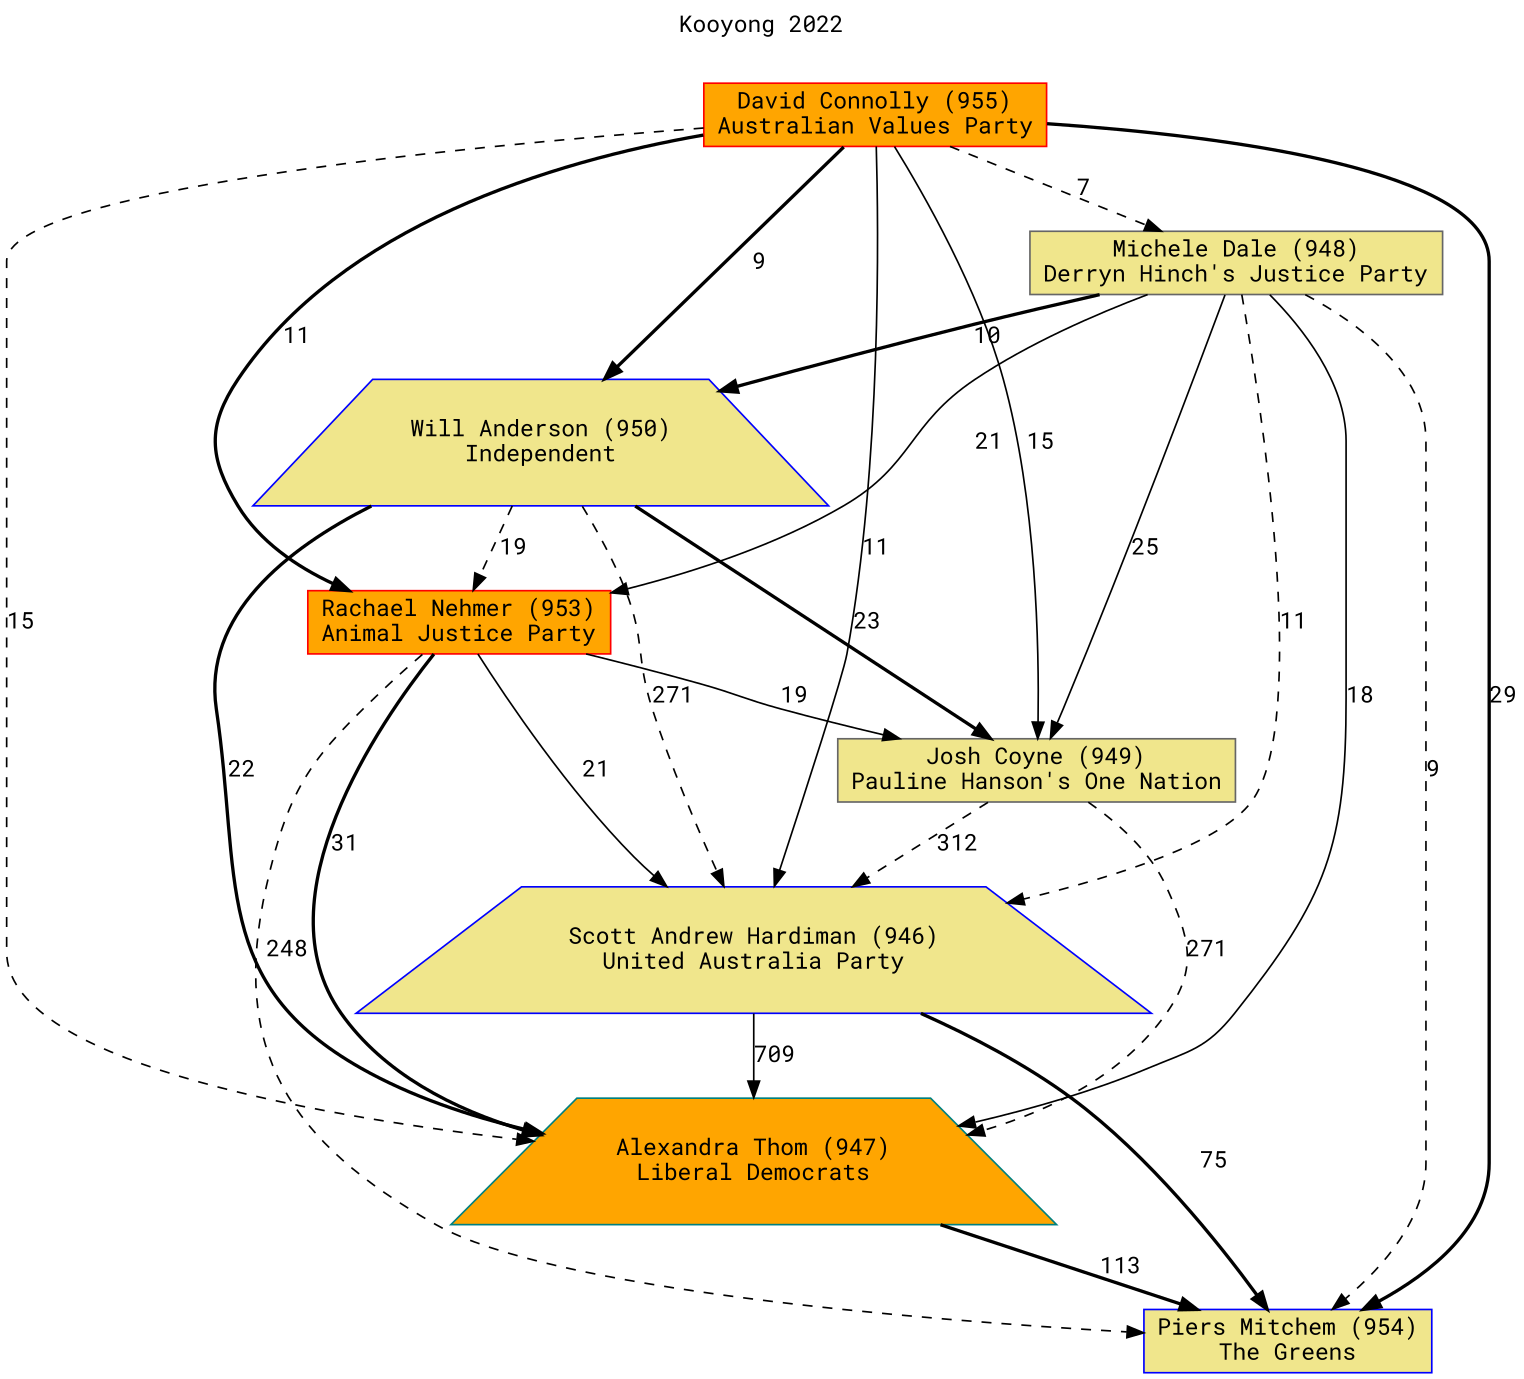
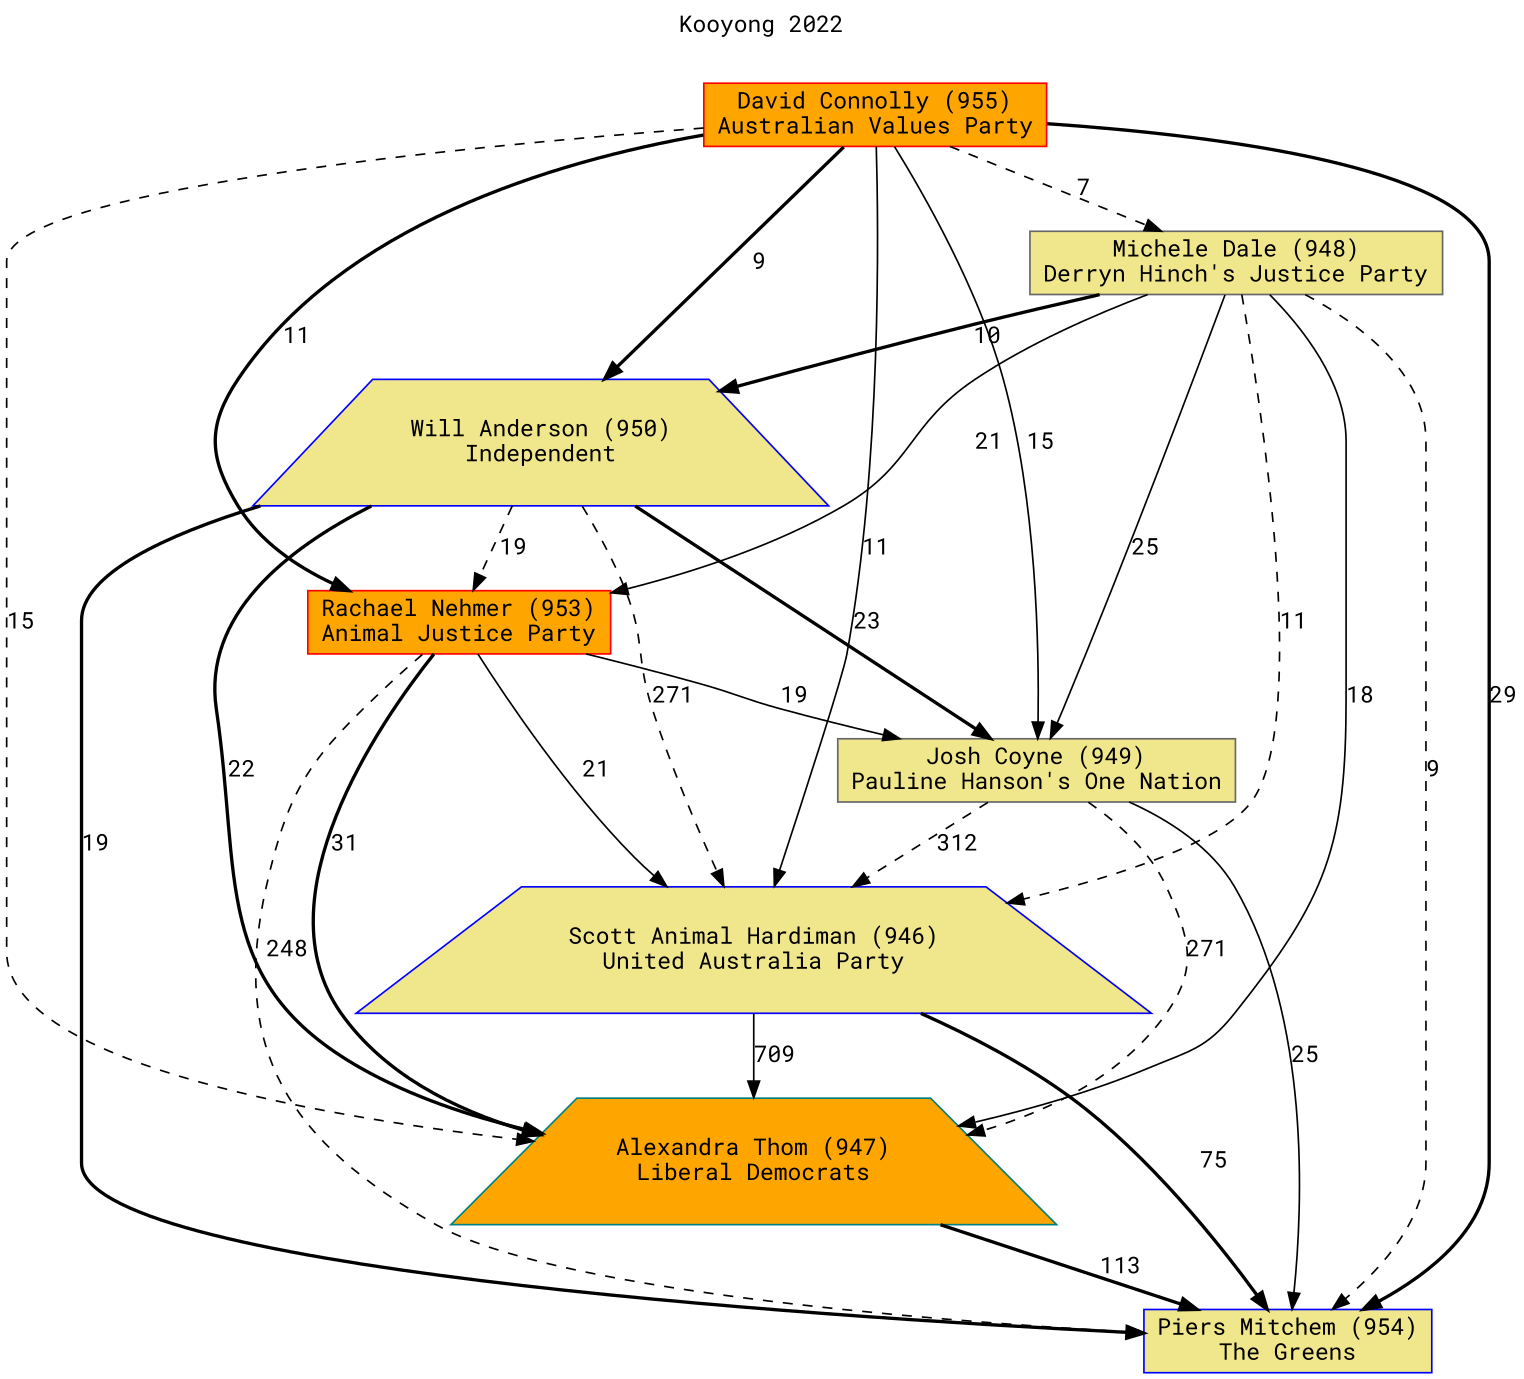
(754, 950) -> (754, 950)
none -> (1282, 1017)
none -> (214, 1234)
